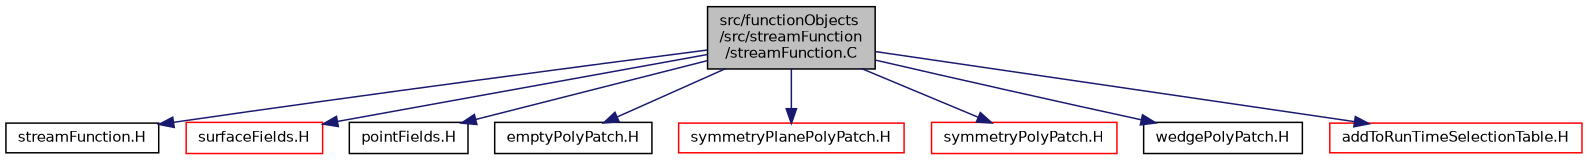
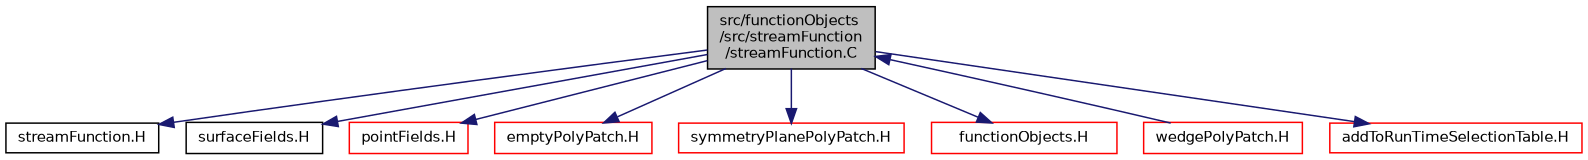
(1008, 90) -> (1031, 91)
(254, 138) -> (254, 138)
(409, 138) -> (409, 138)
(573, 138) -> (573, 138)
(1024, 138) -> (1024, 138)
(1223, 138) -> (1223, 138)
